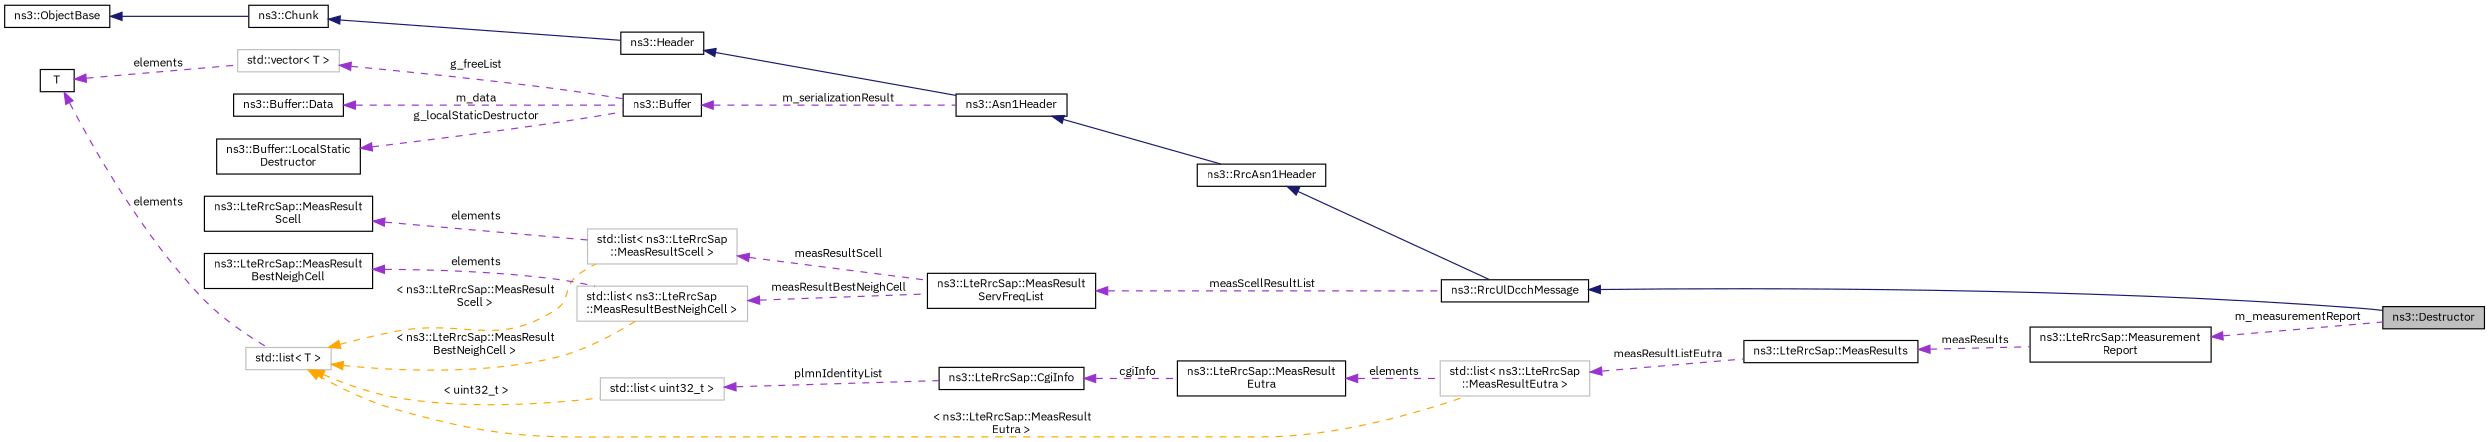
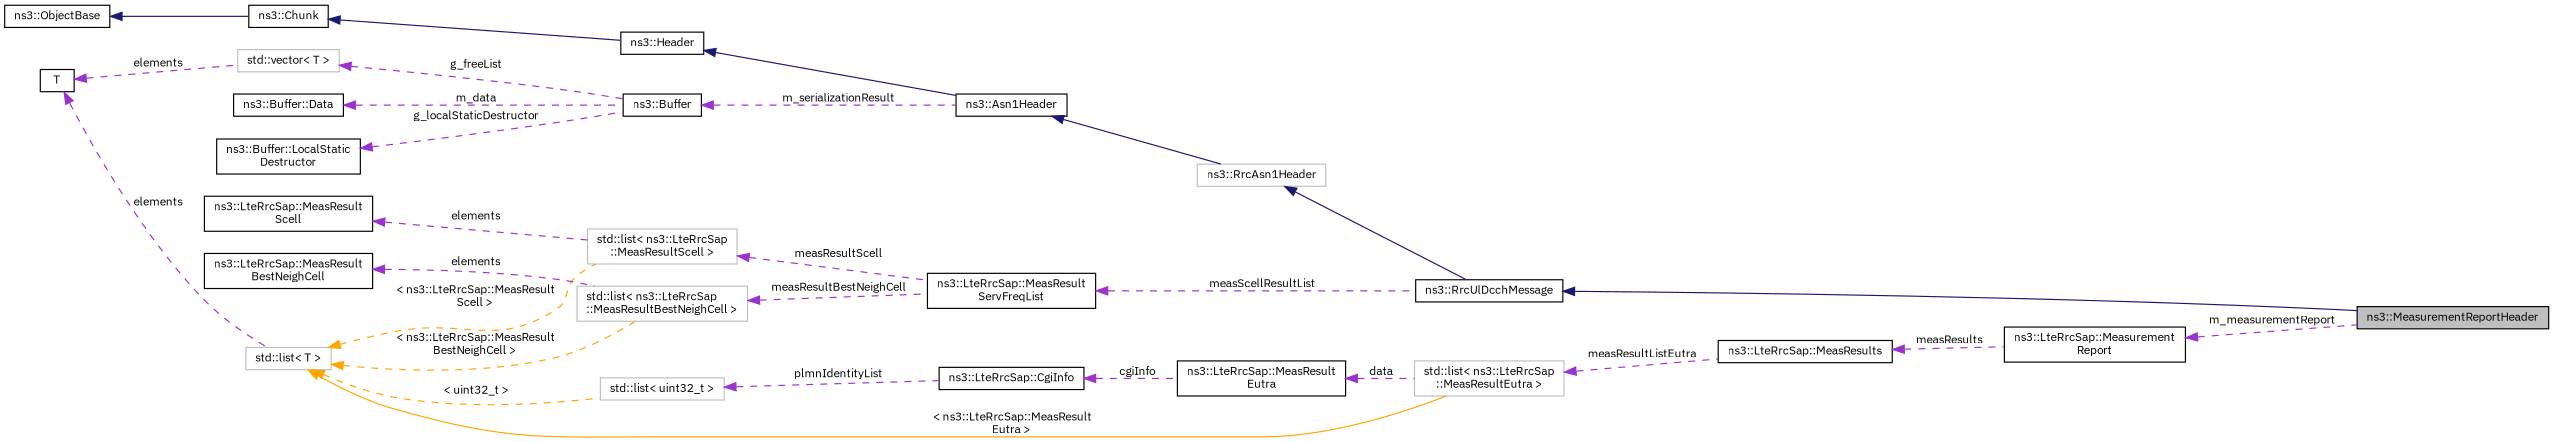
(1261, 175) -> (1261, 175)
(2434, 318) -> (2453, 318)
(1393, 372) -> (1380, 372)
(890, 437) -> (880, 437)
